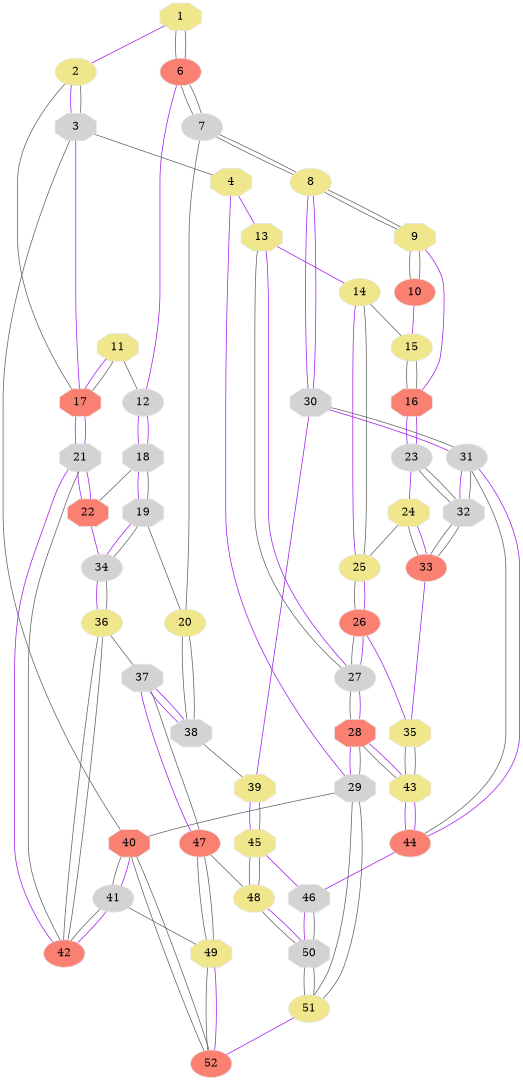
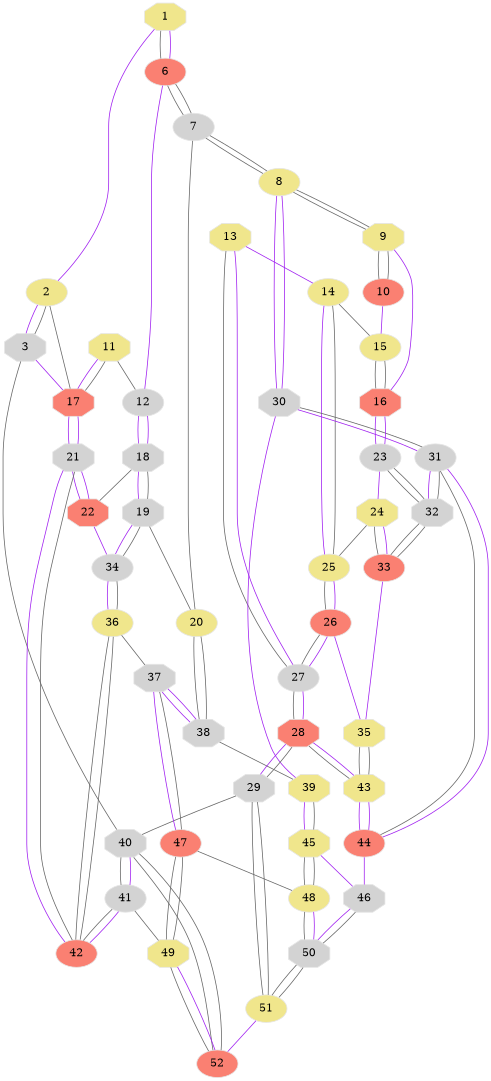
(231, 182) -> none
(129, 843) -> (126, 843)
